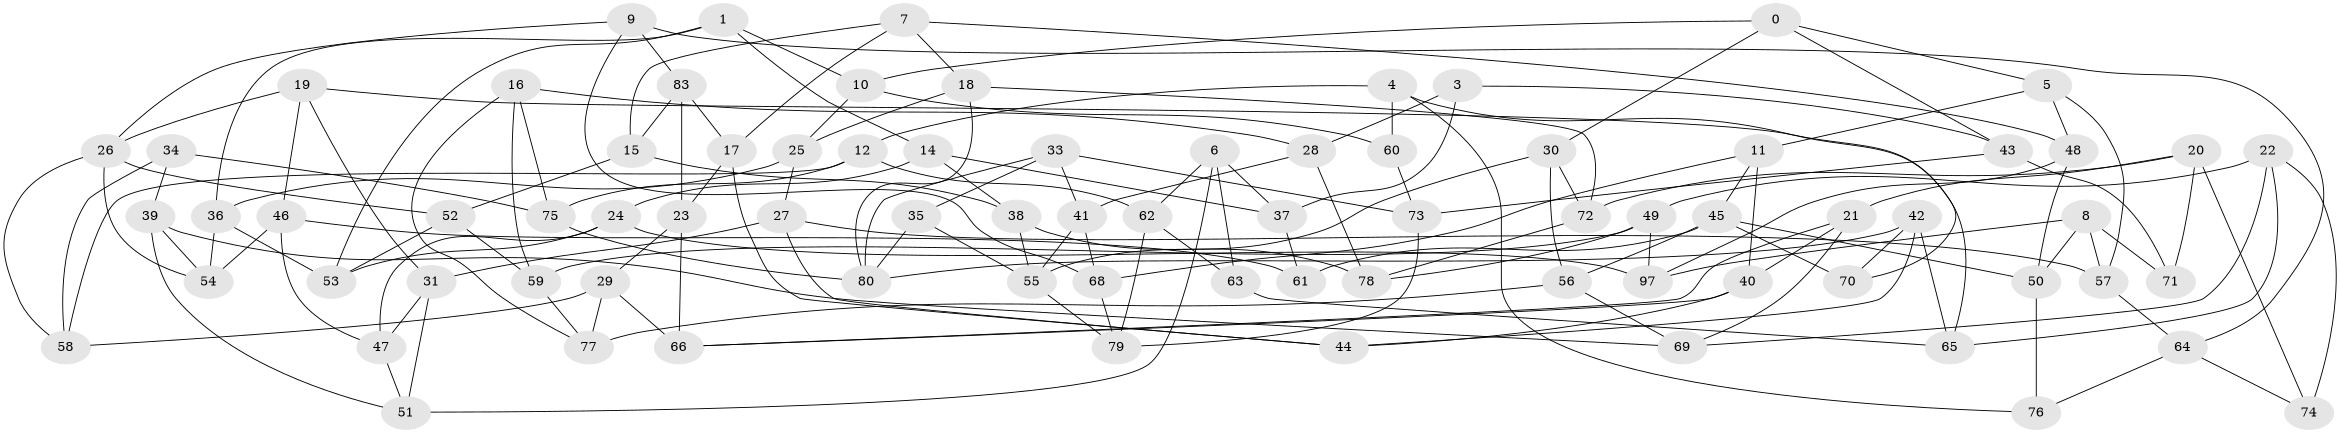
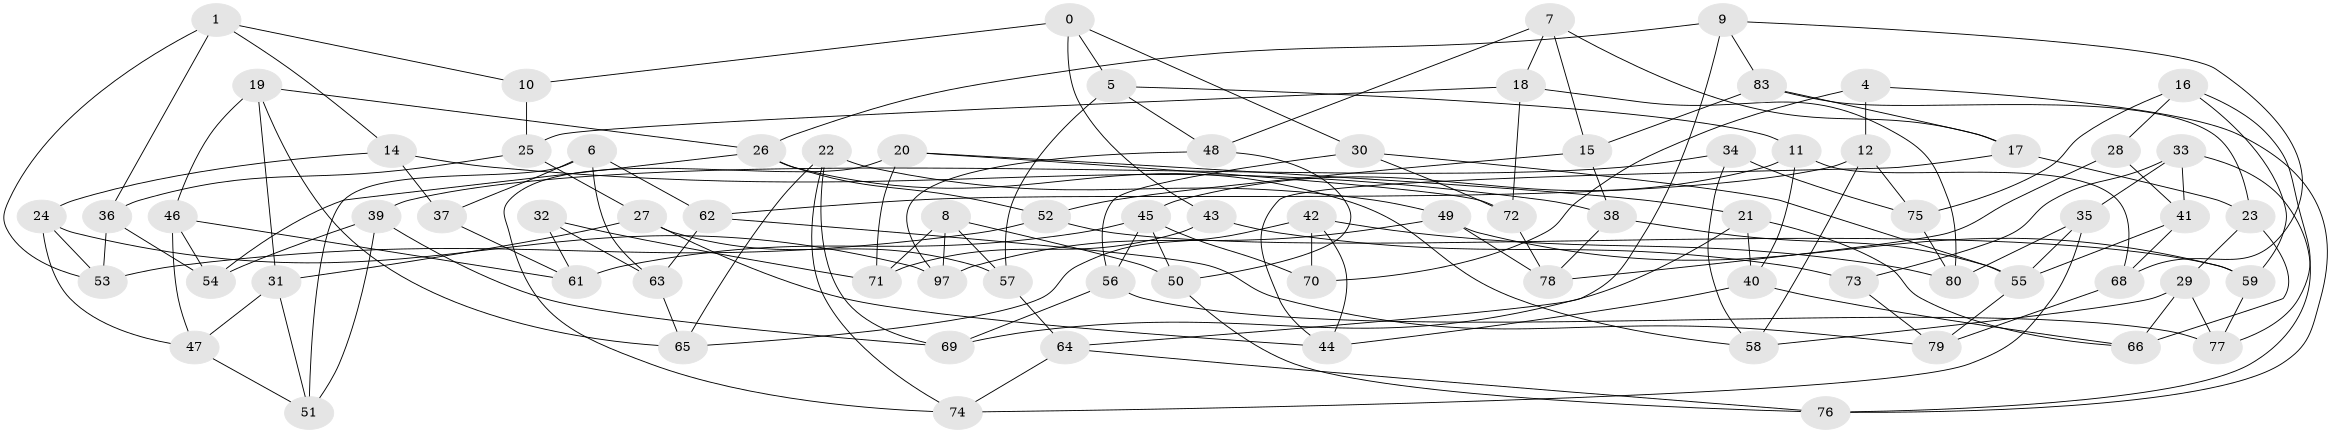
(1458, 86) -> none
(1392, 151) -> none
(892, 196) -> (2193, 383)
none -> (542, 217)
none -> (1479, 401)
